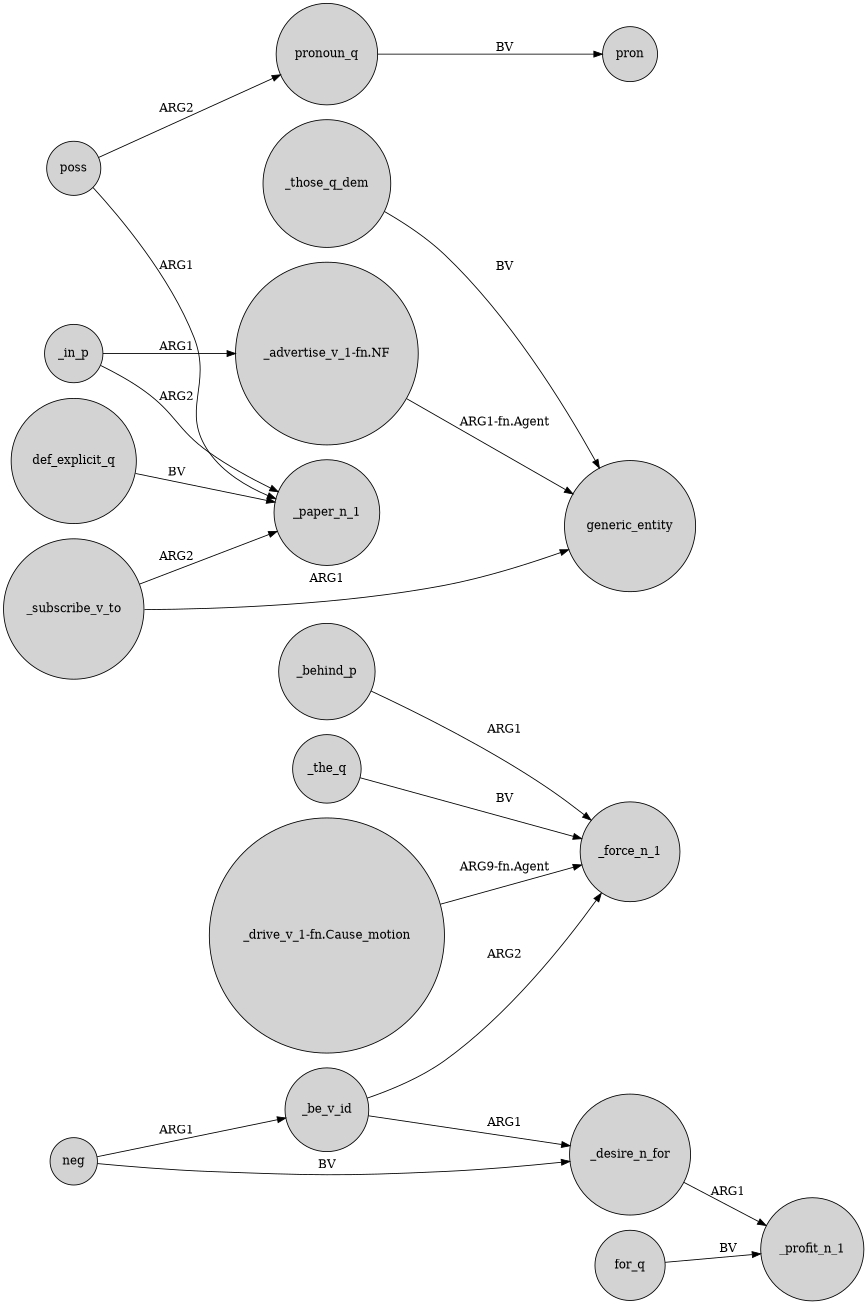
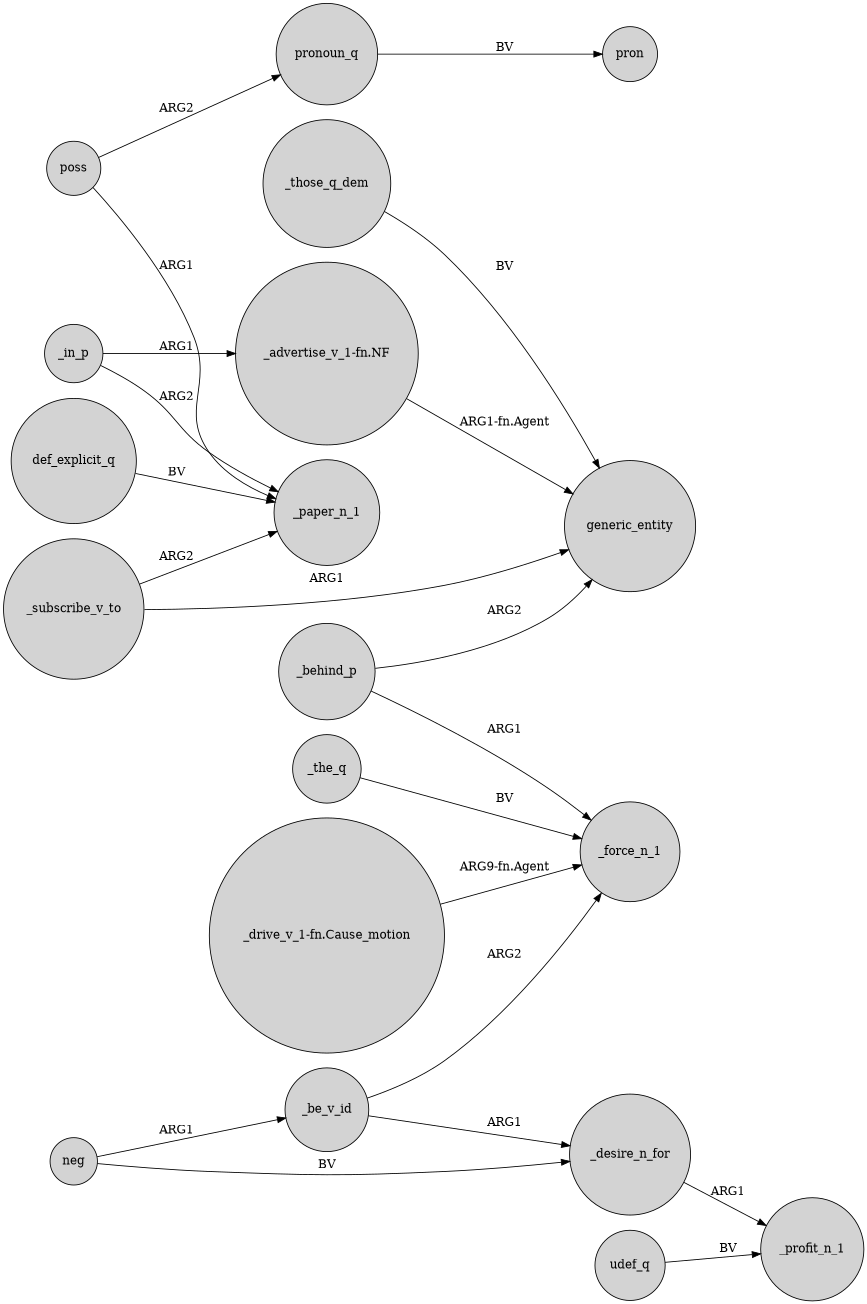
none -> (488, 645)
(630, 1265) -> (630, 1265)
